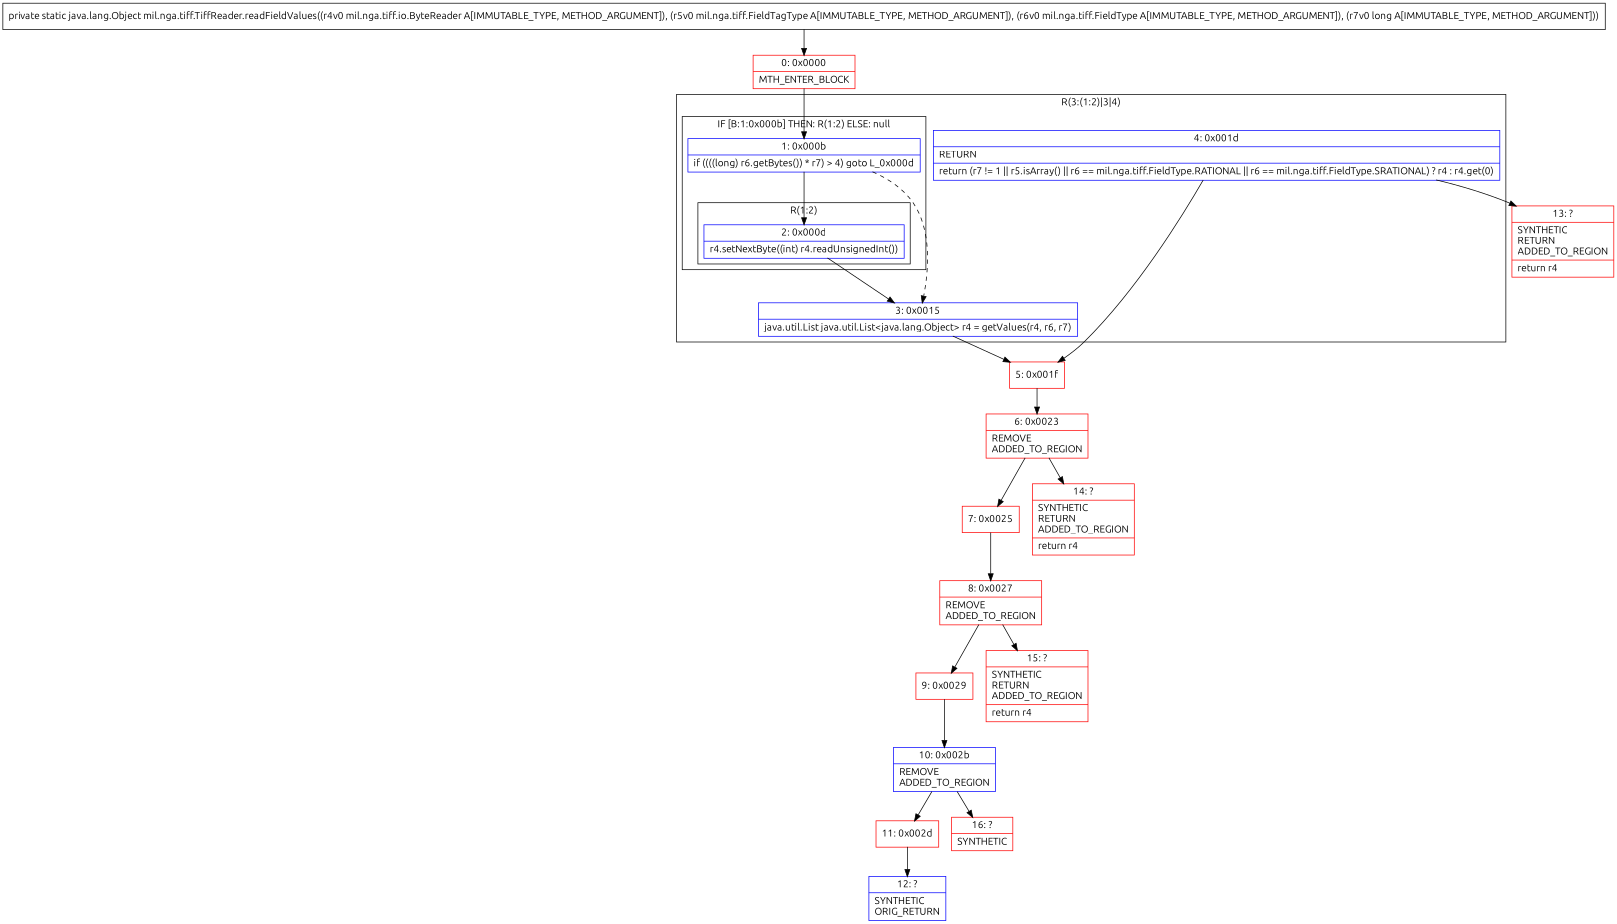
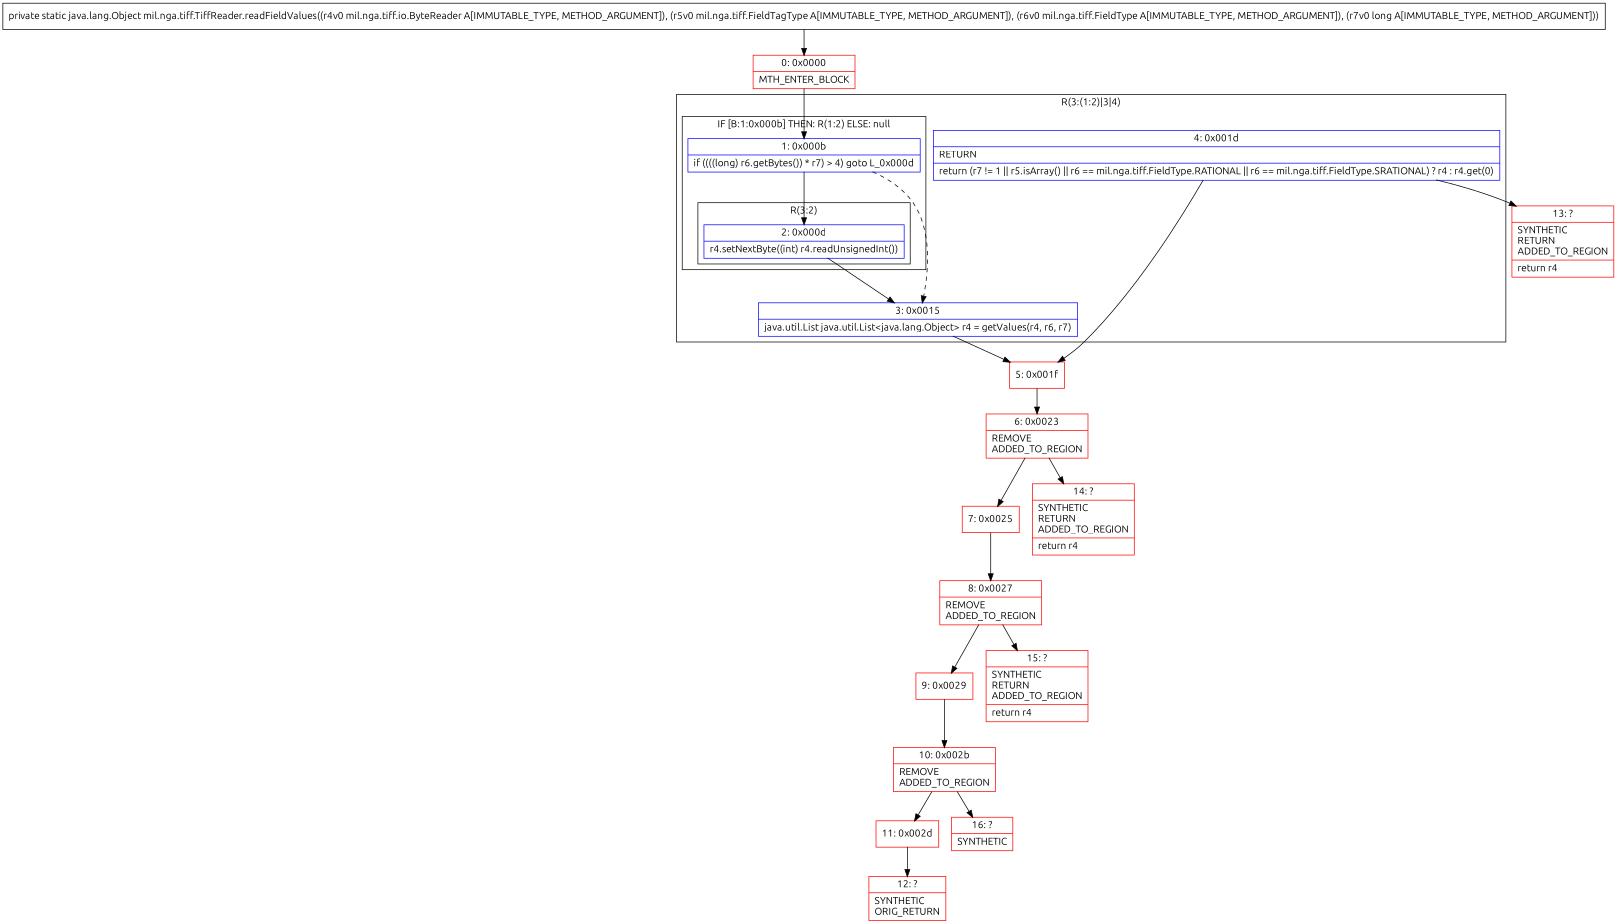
(804, 211) -> (804, 211)
(944, 769) -> (944, 769)
(907, 898) -> (907, 898)
